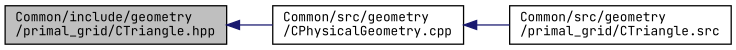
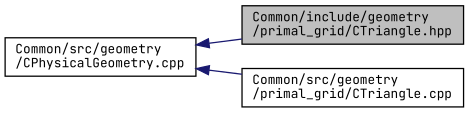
(256, 25) -> (225, 41)
(620, 25) -> (353, 88)
